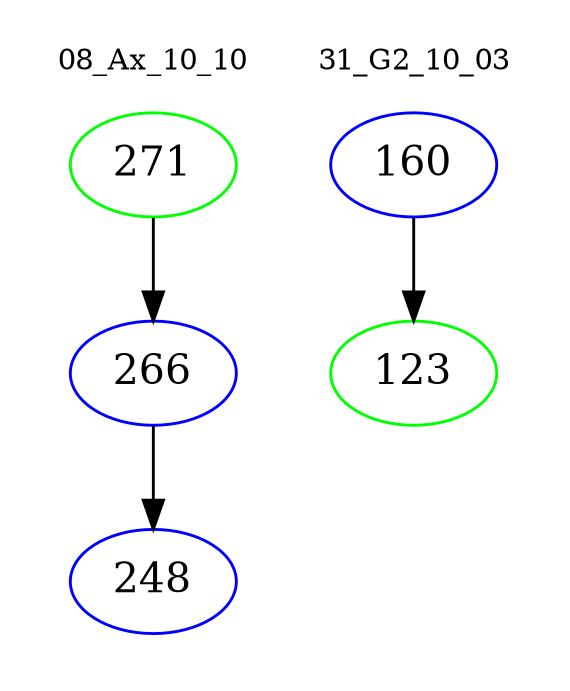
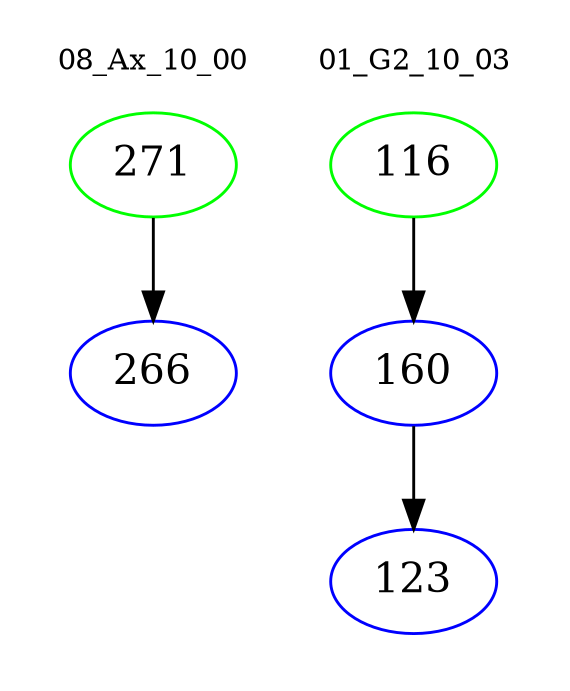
(153, 62) -> (153, 62)
(415, 62) -> (415, 62)
none -> (414, 165)
(414, 373) -> (414, 582)
(153, 582) -> none
